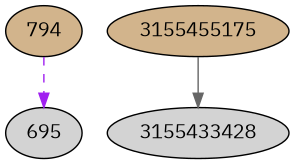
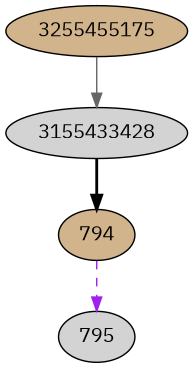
(198, 31) -> (97, 31)
(44, 133) -> (97, 337)
none -> (97, 177)
